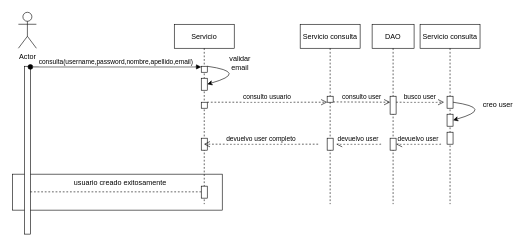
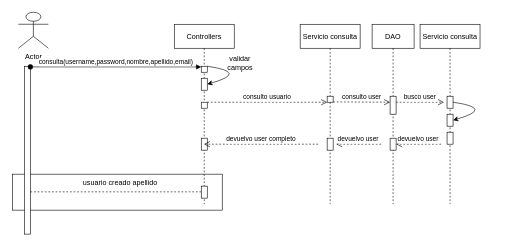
(27, 30) -> (33, 30)
(204, 37) -> (204, 37)
(240, 63) -> (240, 63)
(498, 105) -> none
(120, 183) -> (120, 183)
